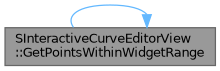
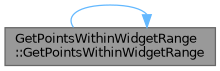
(110, 47) -> (110, 47)
